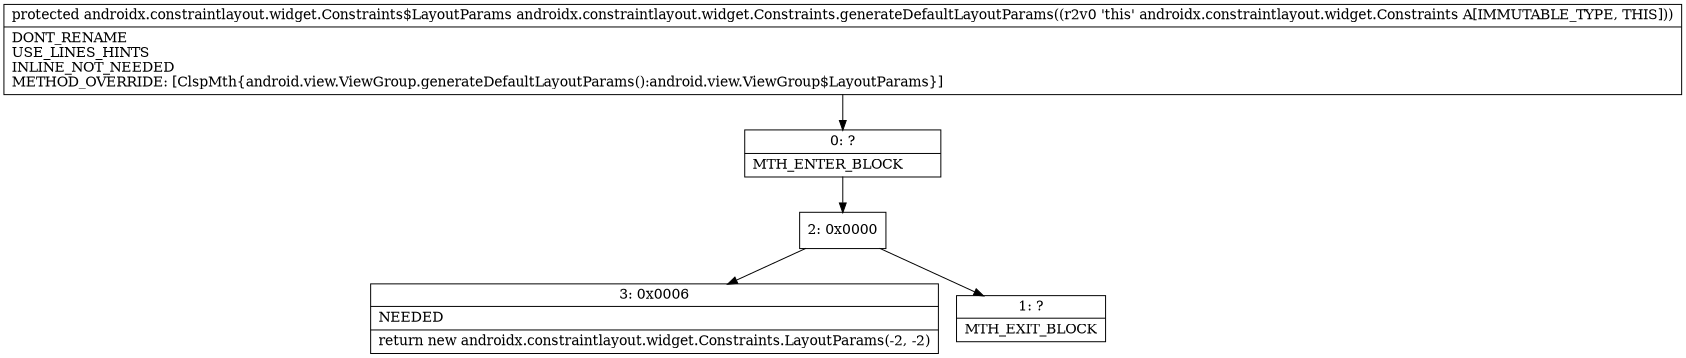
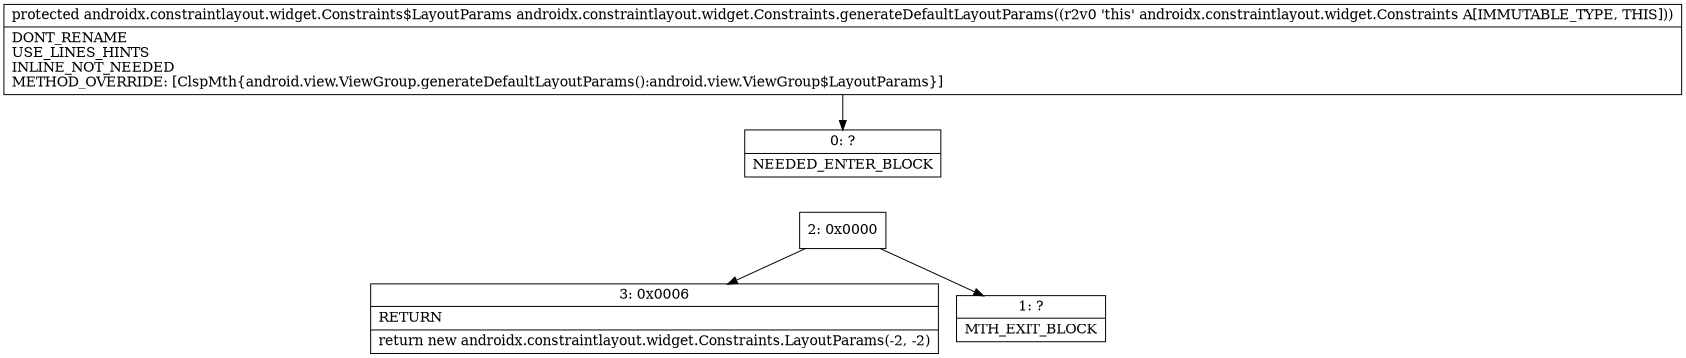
(828, 165) -> (843, 165)
(843, 190) -> none
(411, 318) -> (410, 318)
